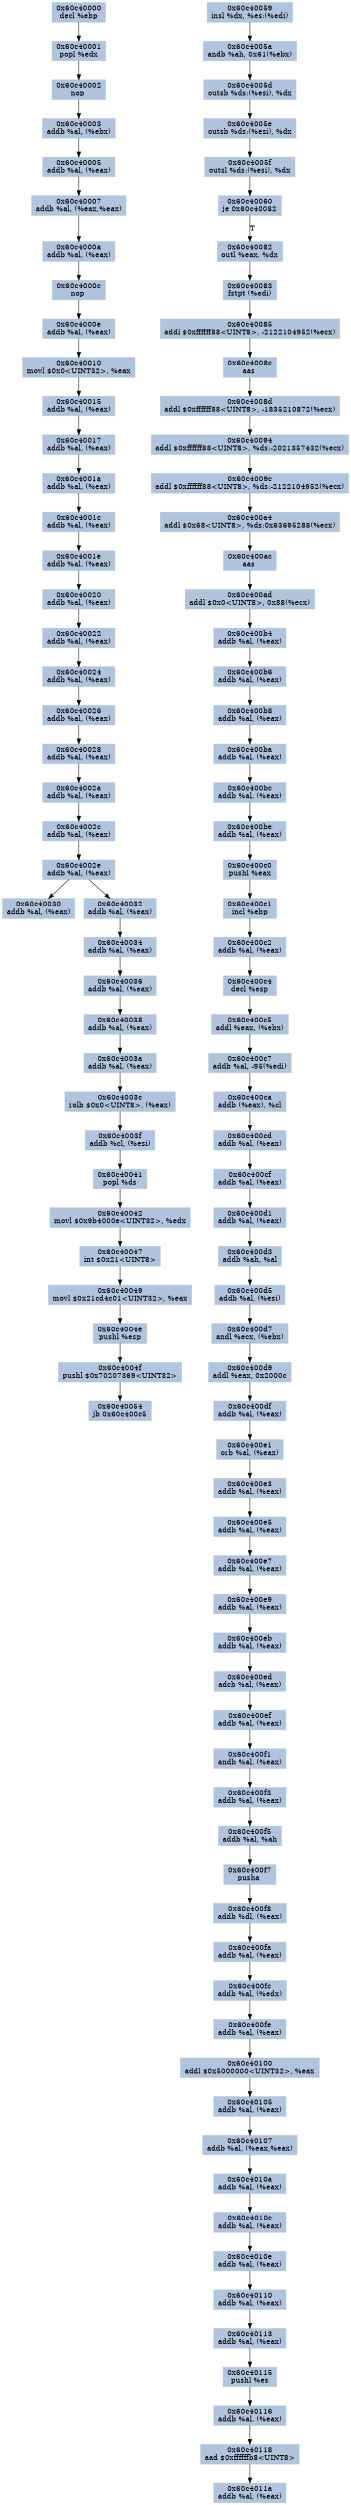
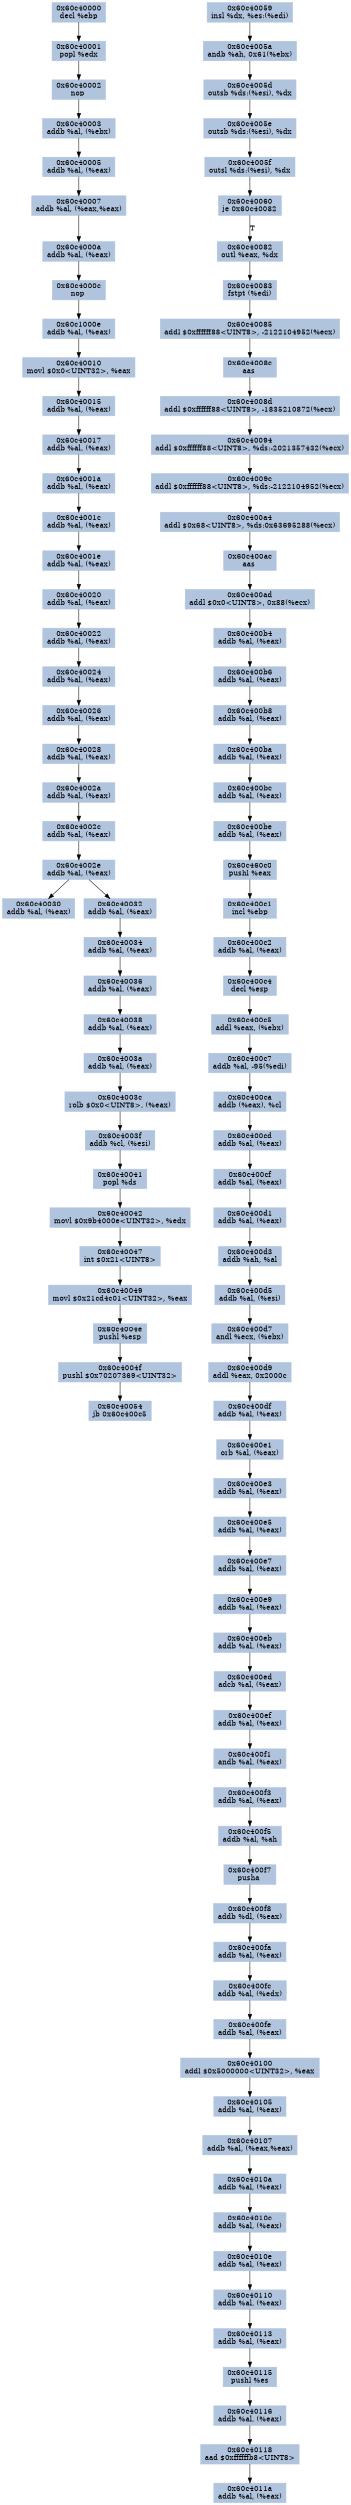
(79, 329) -> (79, 329)
(250, 870) -> (250, 870)
